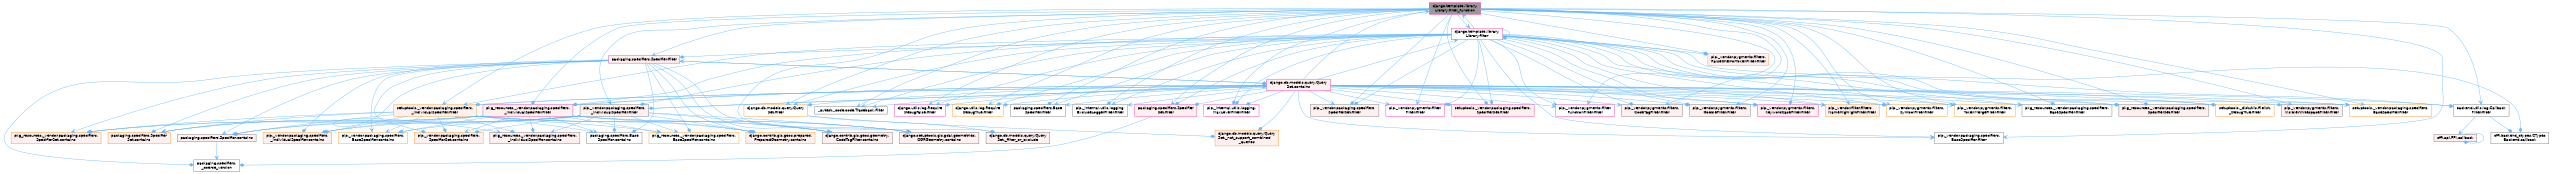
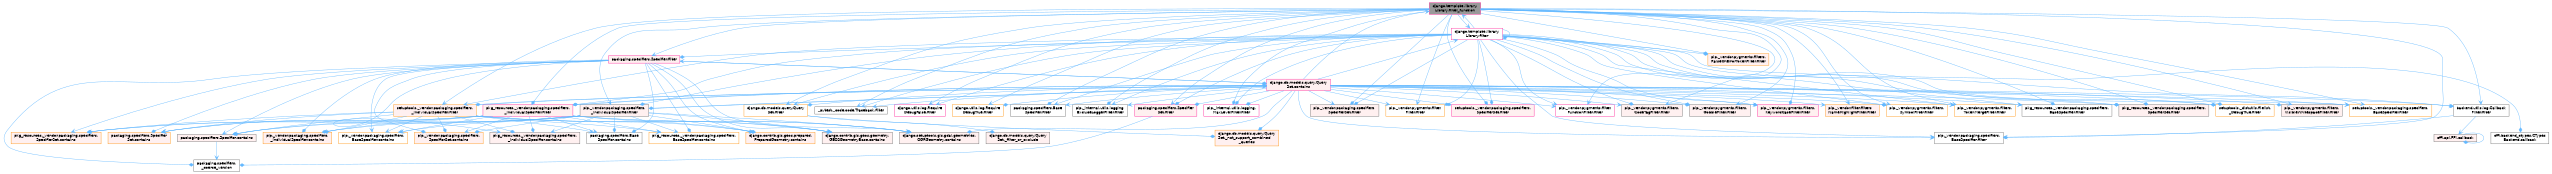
(944, 32) -> (1872, 26)
(1223, 47) -> none
(1650, 84) -> none
(1108, 91) -> (1137, 129)
(1415, 110) -> (1415, 110)
(2499, 123) -> (2231, 131)
(857, 138) -> (857, 138)
